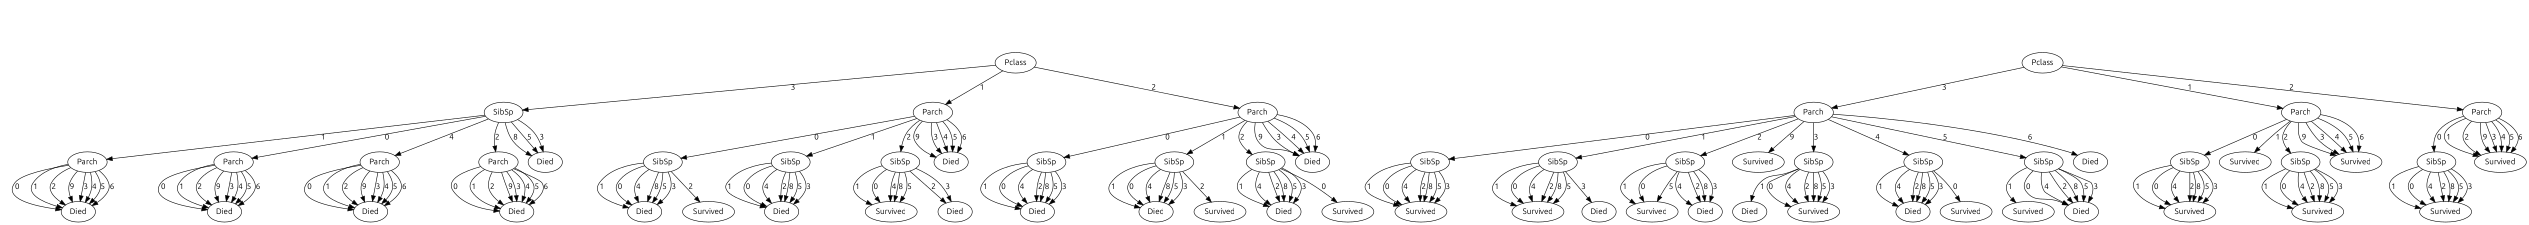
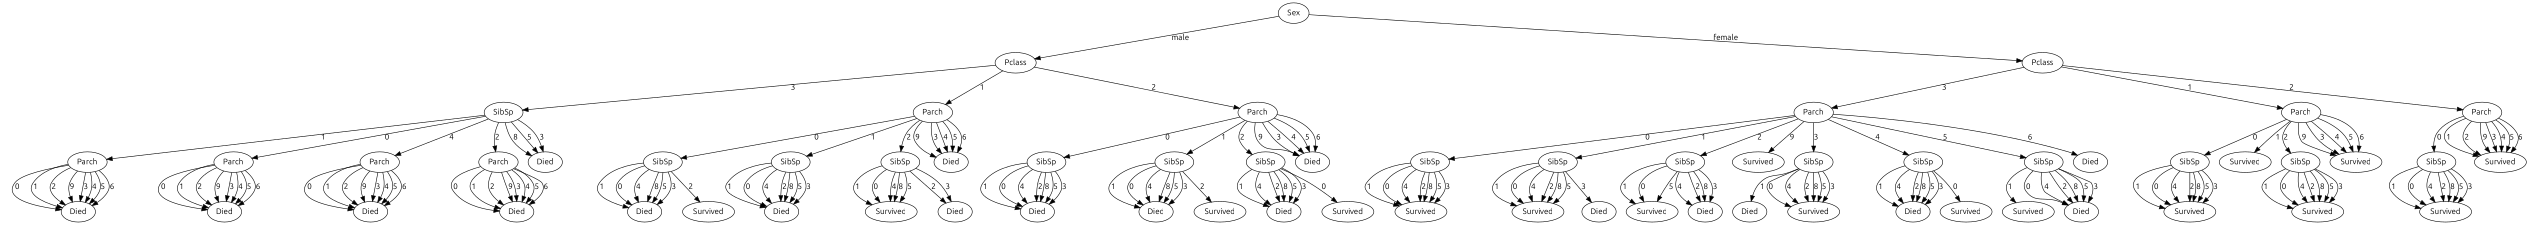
none -> (1294, 13)
